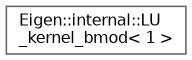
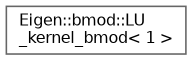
(96, 30) -> (96, 30)
